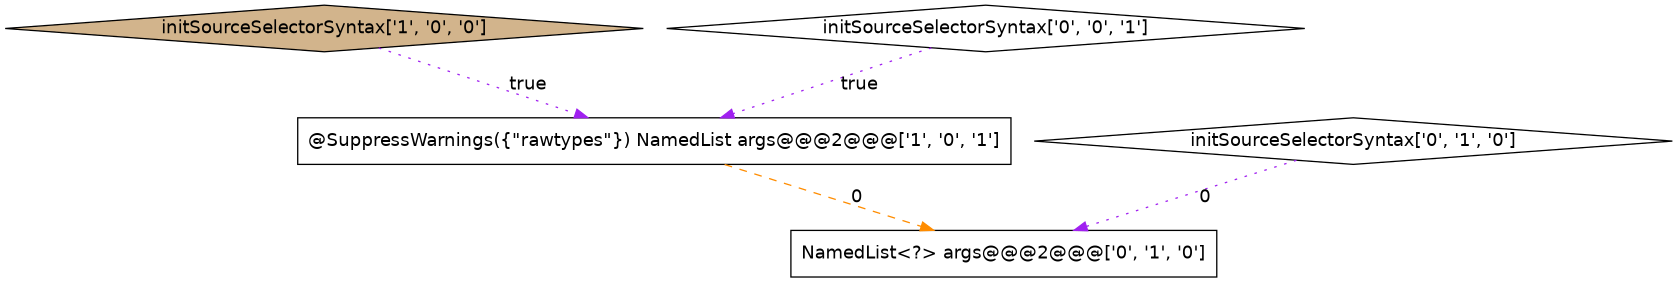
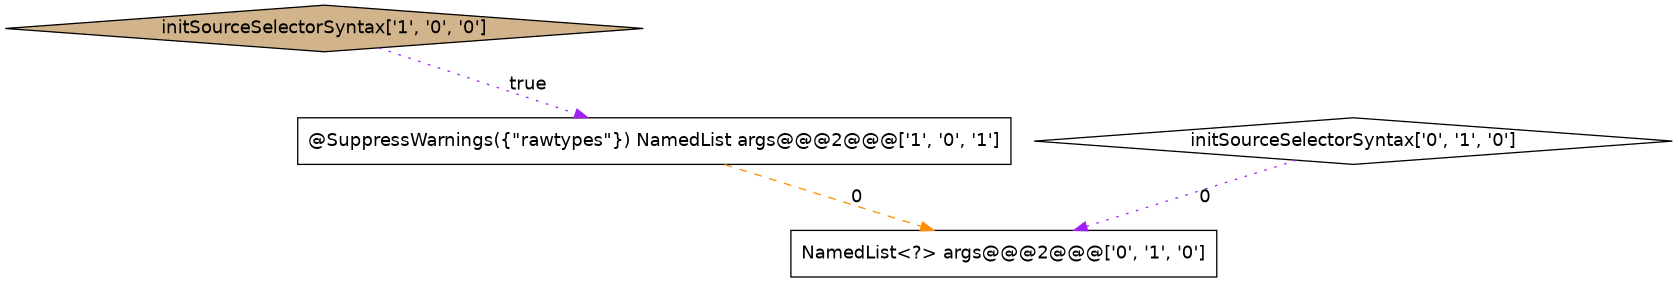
(986, 28) -> none
